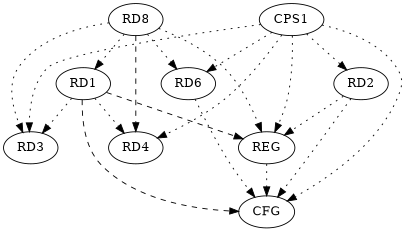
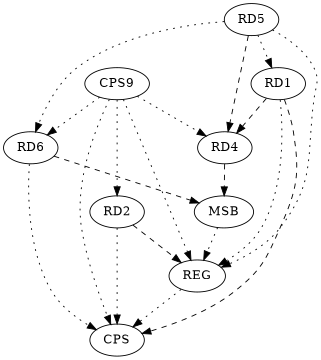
(136, 20) -> (252, 20)
(292, 20) -> (117, 84)
(107, 112) -> (255, 112)
(318, 113) -> (153, 241)
(170, 114) -> (276, 189)
(31, 148) -> none
none -> (224, 212)
(267, 212) -> (117, 340)
